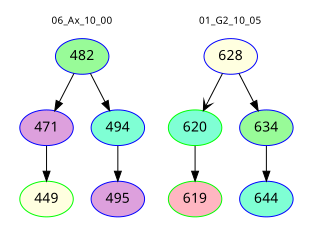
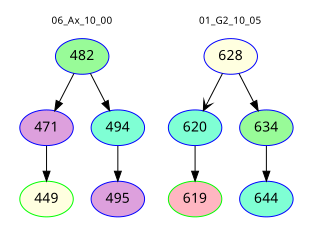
(195, 128) -> (195, 128)
